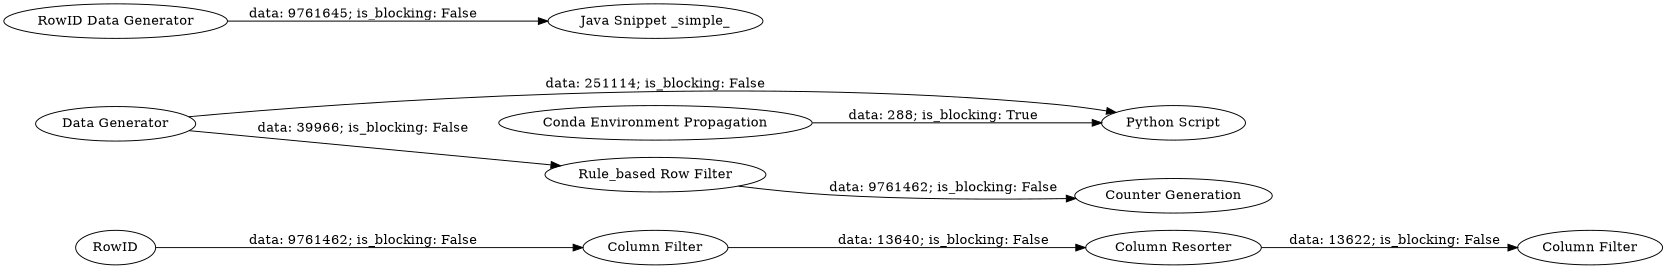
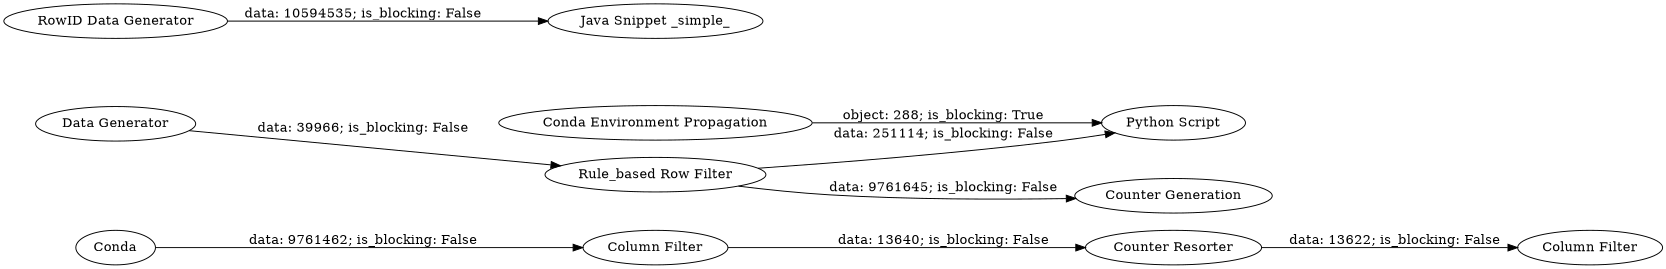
(363, 14) -> (363, 14)
(647, 92) -> (932, 154)
(944, 116) -> (944, 116)
(944, 188) -> (944, 188)
(116, 248) -> (116, 248)
(1174, 248) -> (1174, 248)
